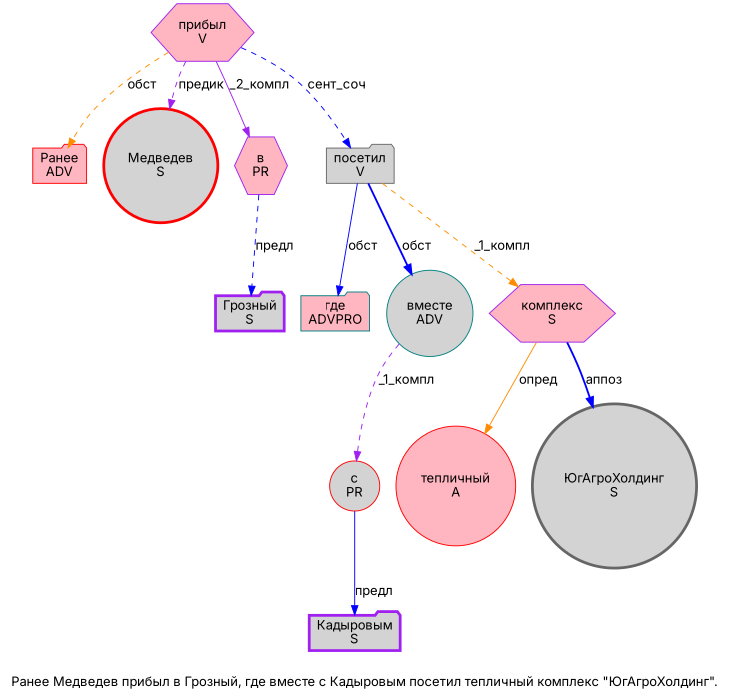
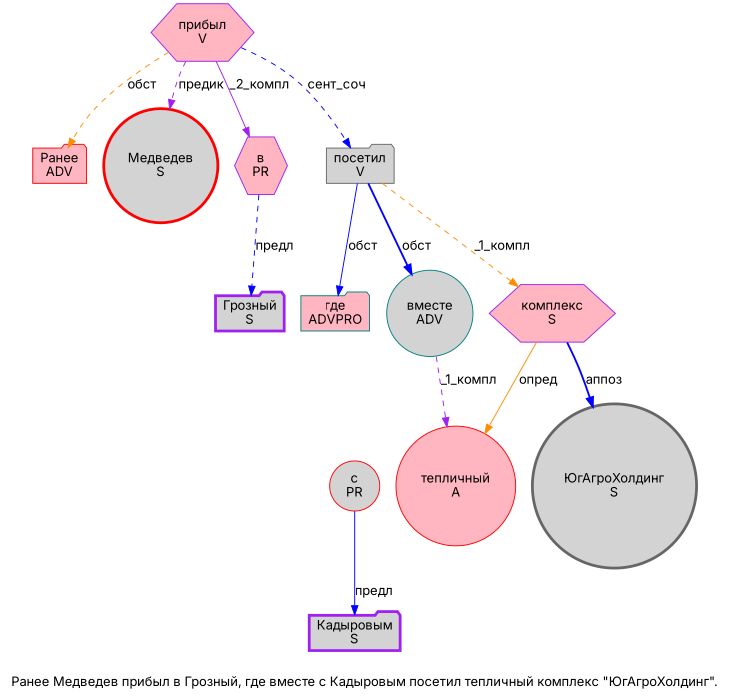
(370, 394) -> (441, 387)
